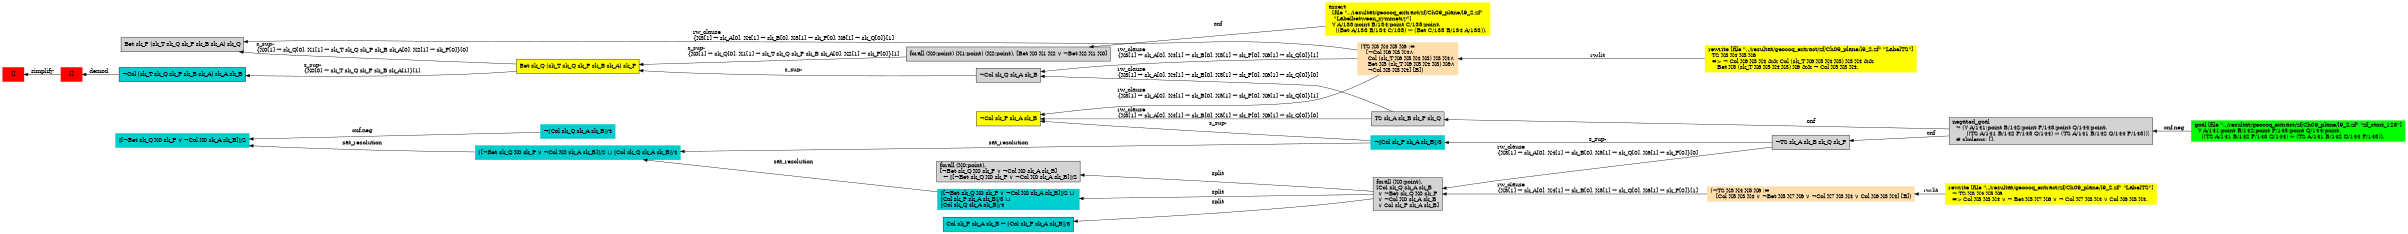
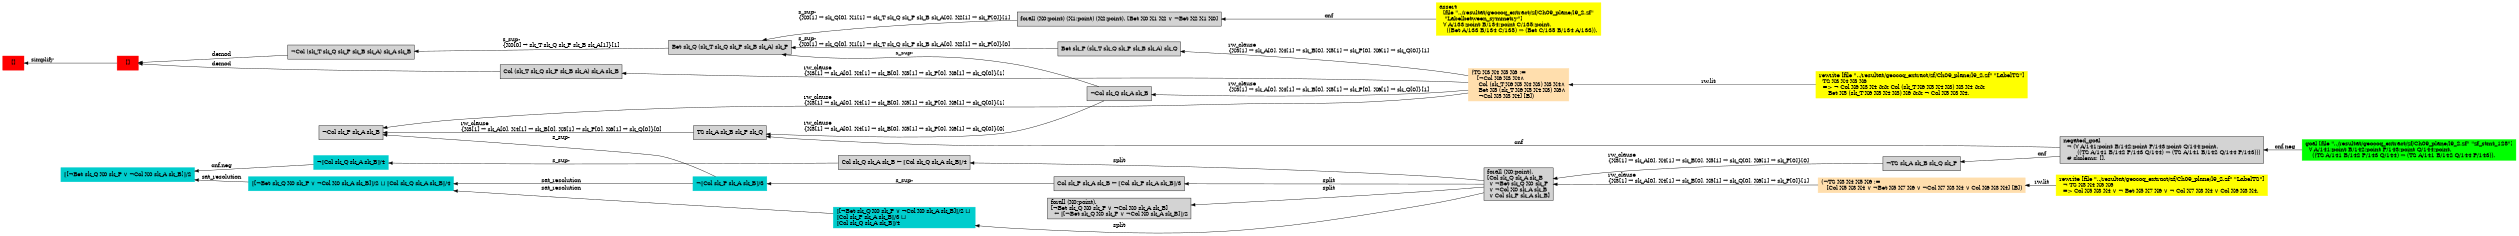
(380, 59) -> (927, 48)
(578, 66) -> (730, 47)
none -> (561, 72)
(182, 74) -> (351, 52)
(1221, 82) -> (940, 137)
(1008, 119) -> (351, 133)
(1610, 142) -> (912, 184)
none -> (904, 163)
(1008, 224) -> (1119, 184)
